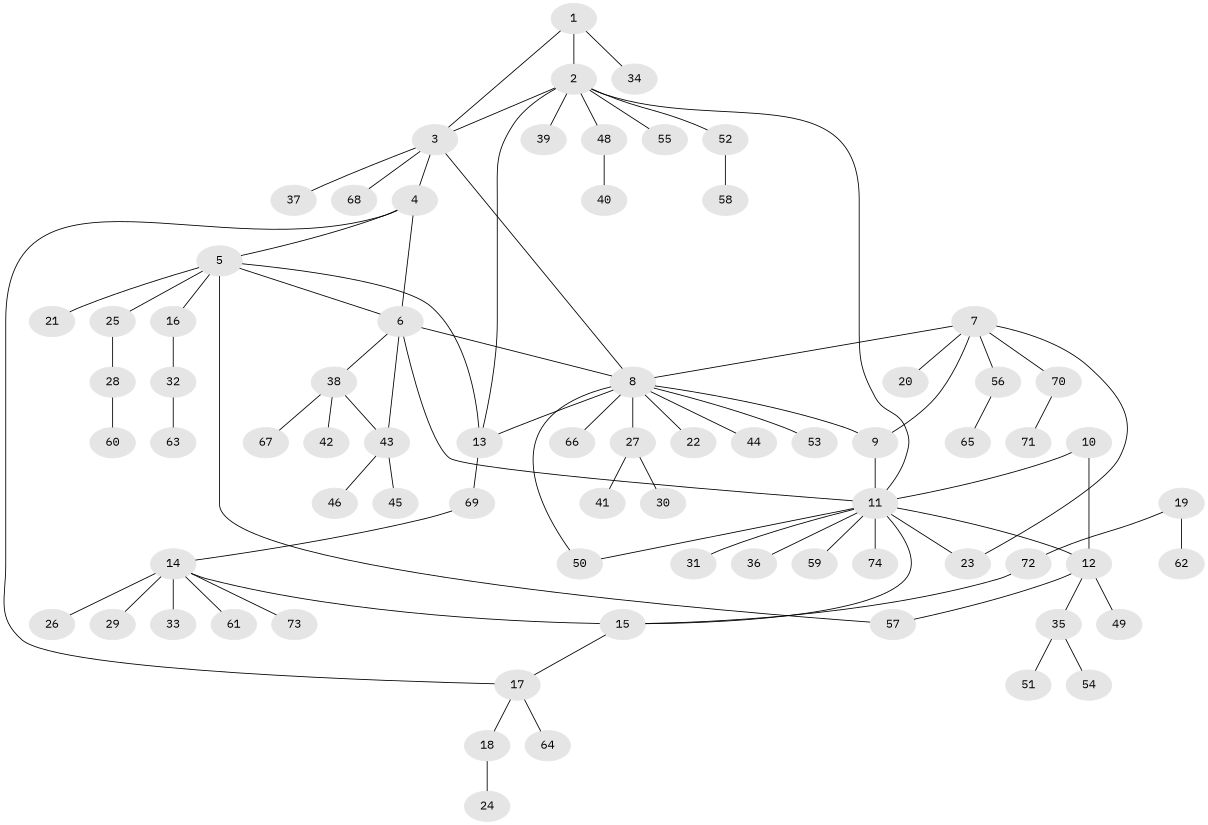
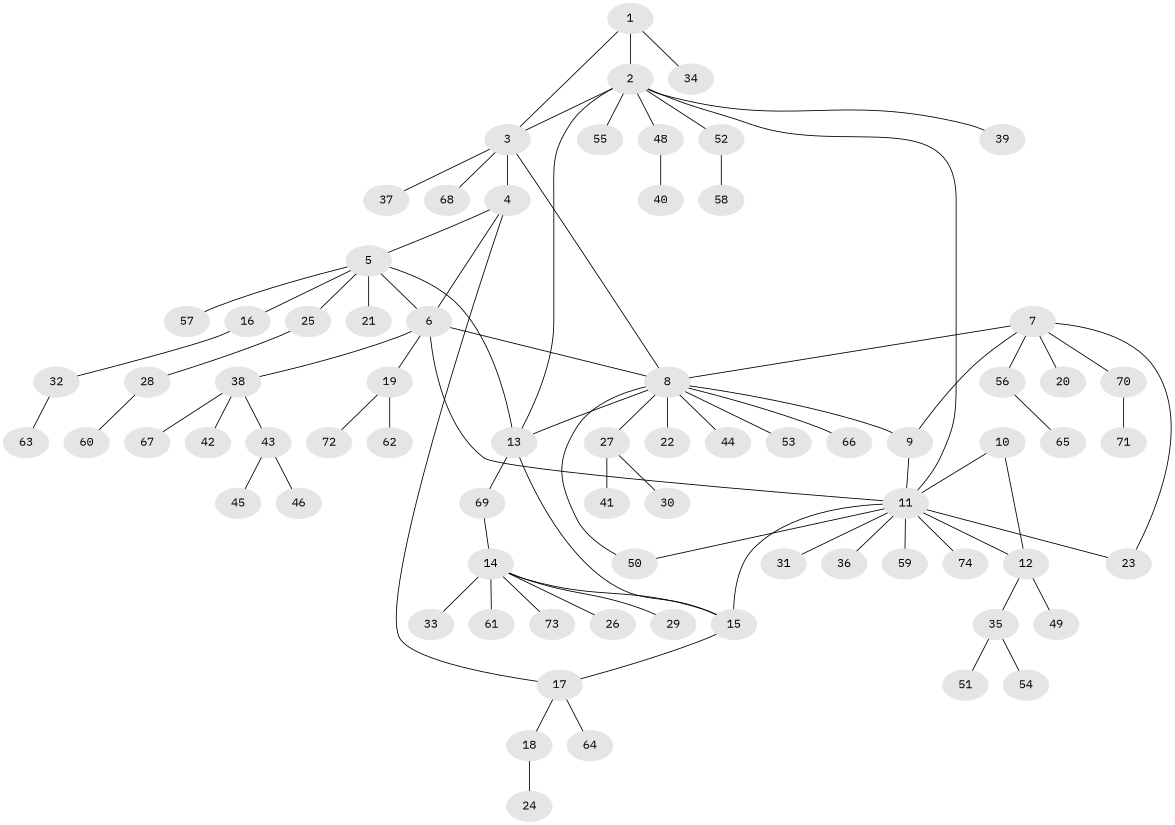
(394, 382) -> (409, 352)
(994, 600) -> none
(867, 606) -> (592, 569)
